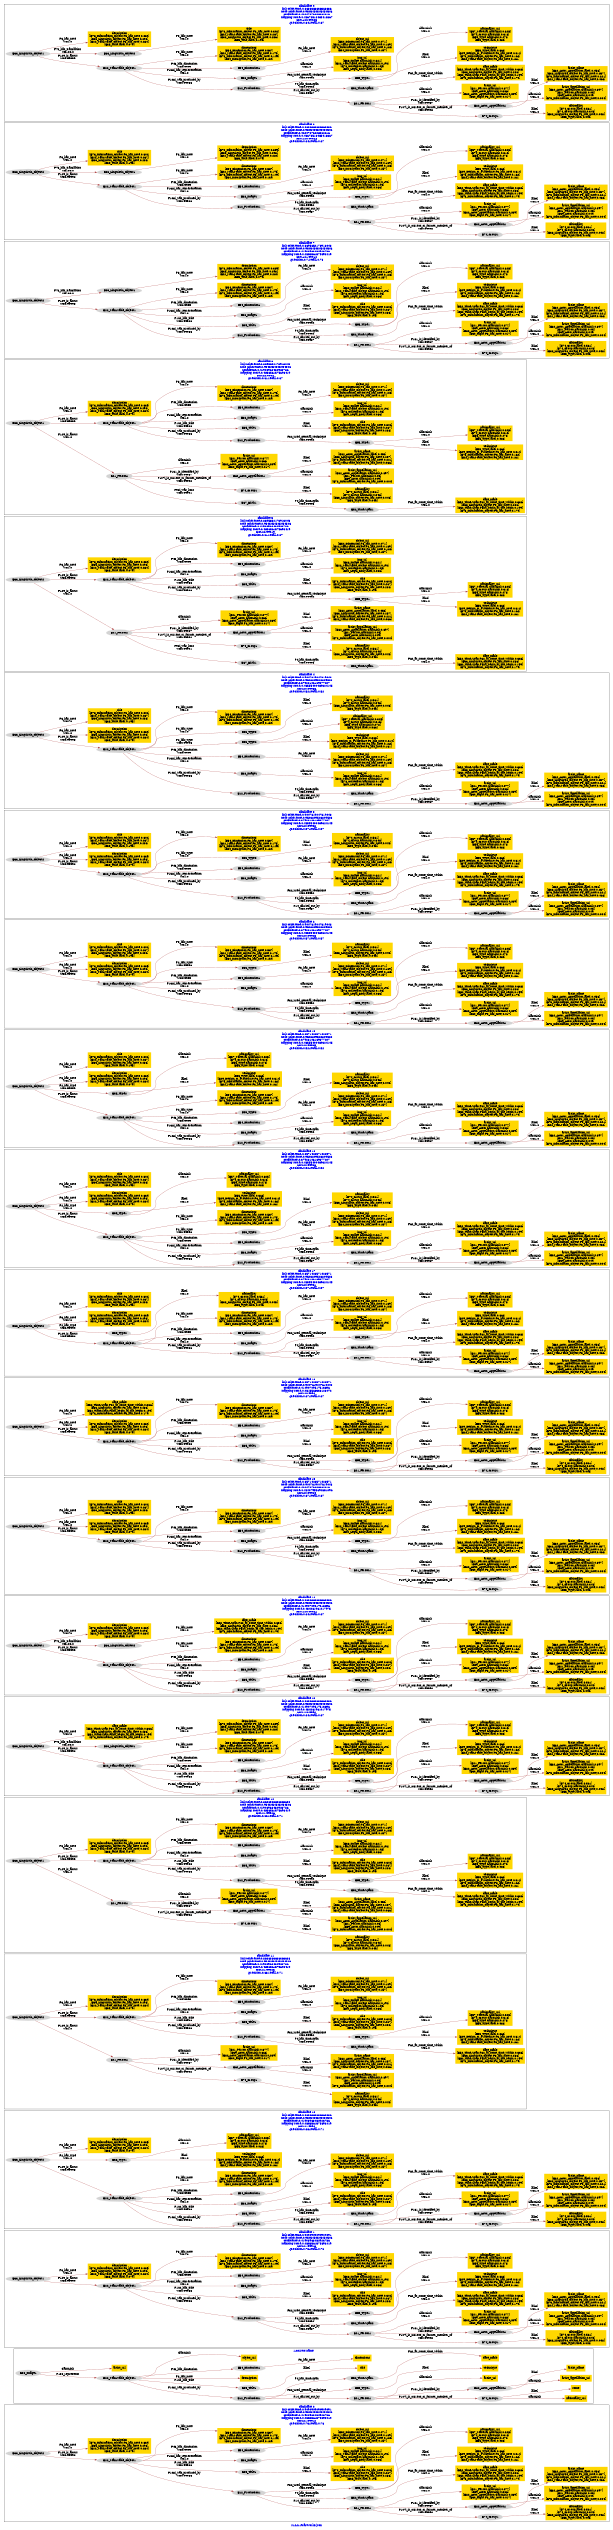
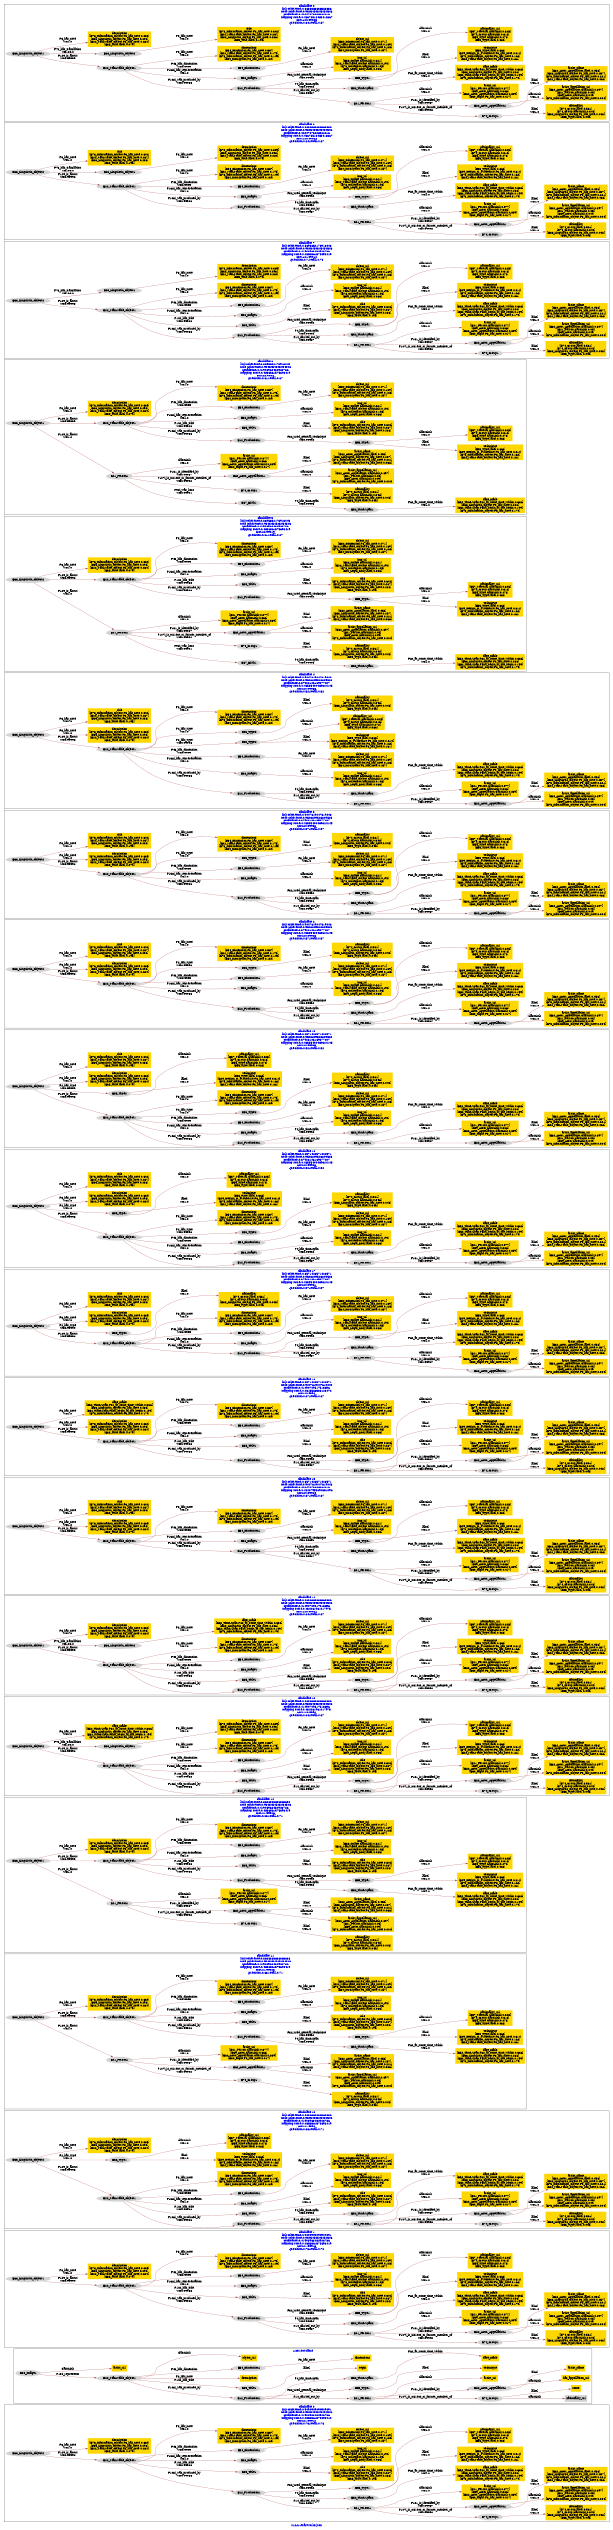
(362, 2368) -> (362, 2368)
(576, 2378) -> (576, 2378)
(576, 2398) -> (576, 2398)
